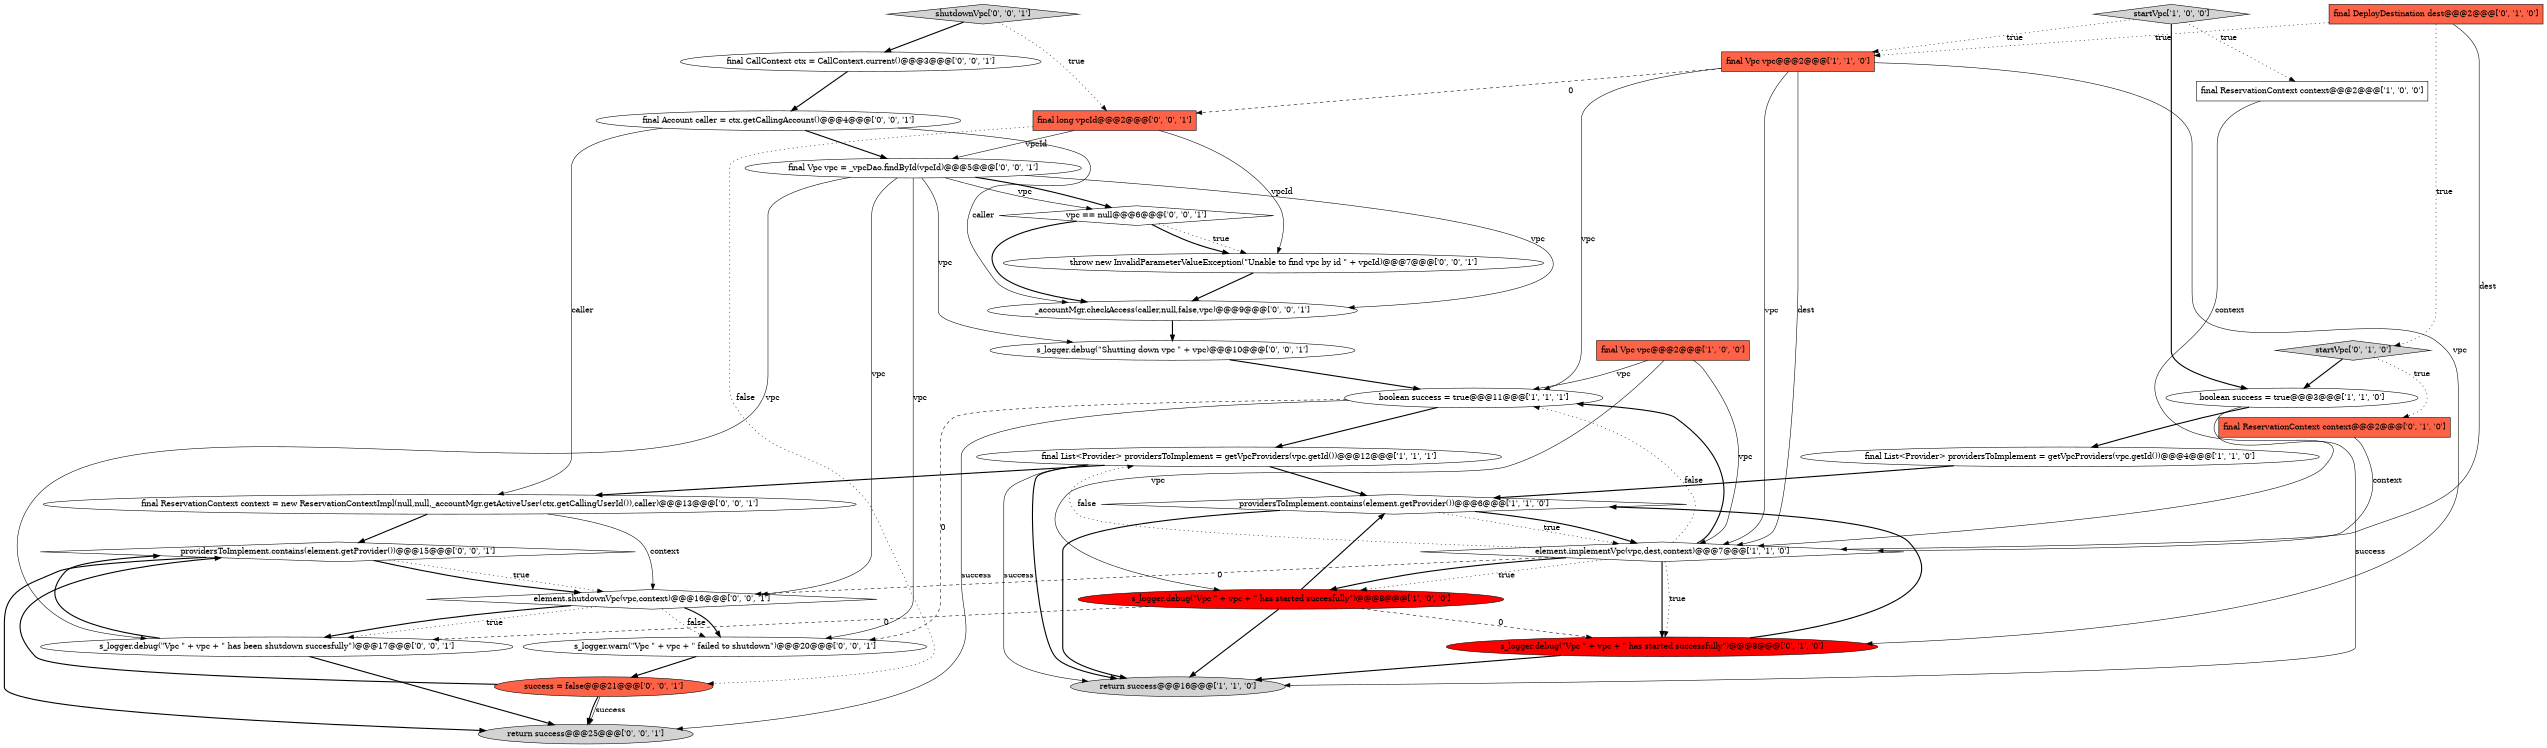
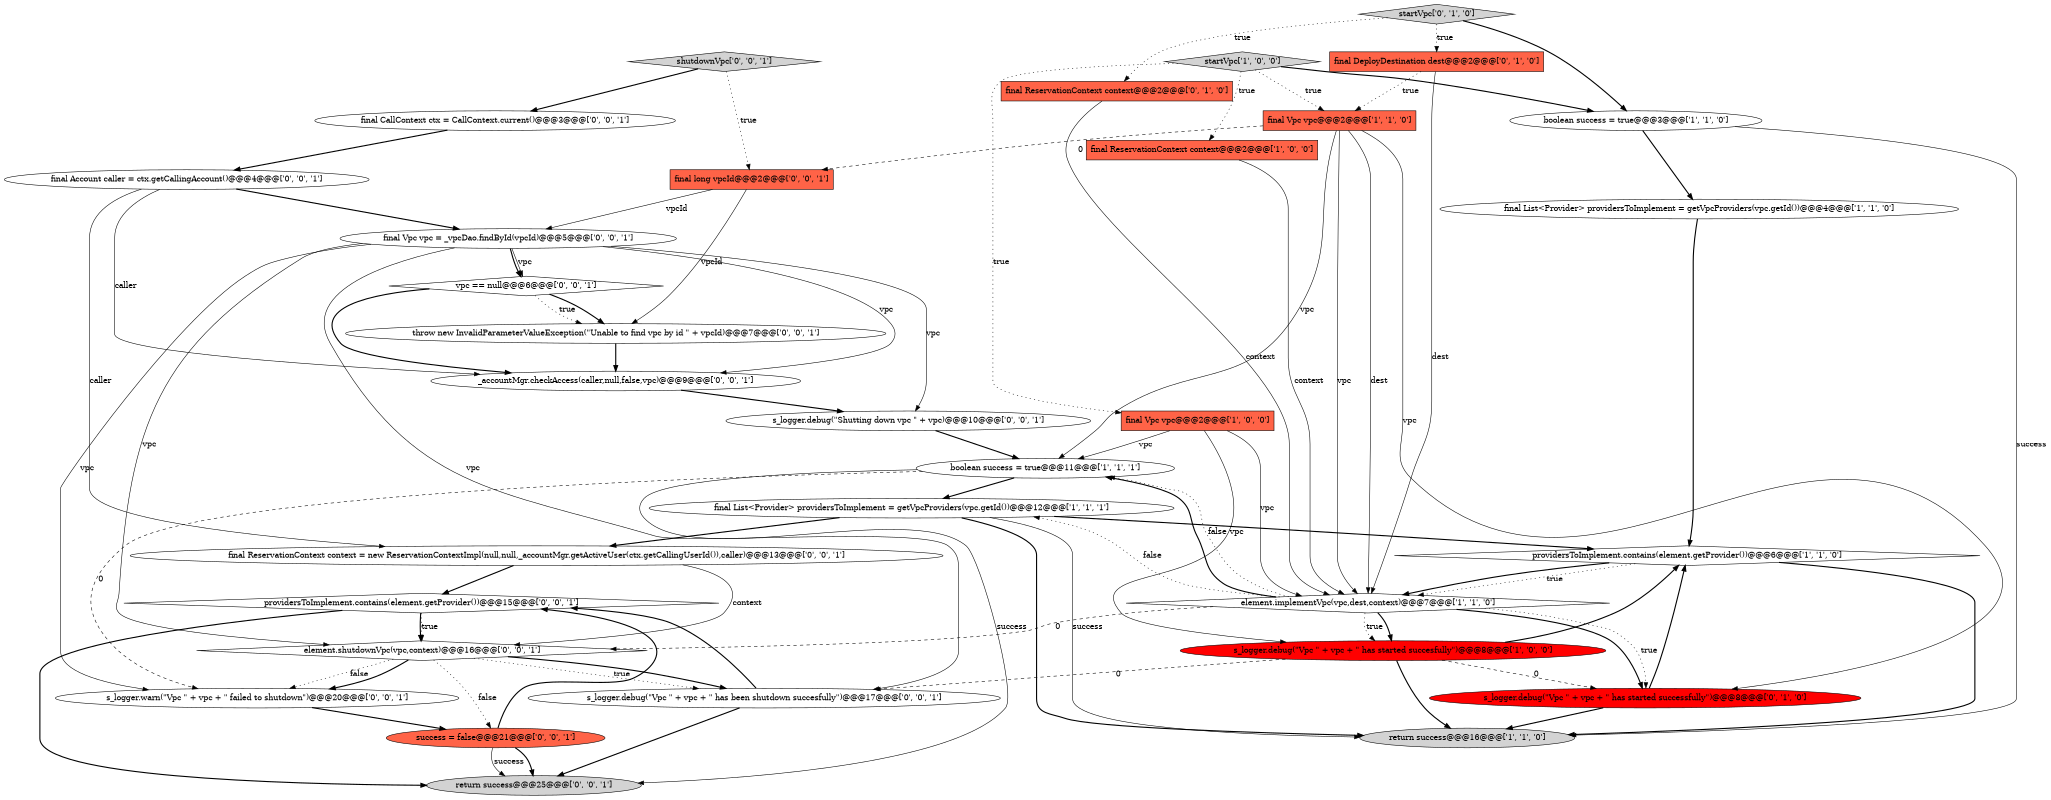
(2312, 91) -> (1202, 150)
(2436, 194) -> (1437, 35)
none -> (993, 205)
(738, 410) -> (464, 689)
